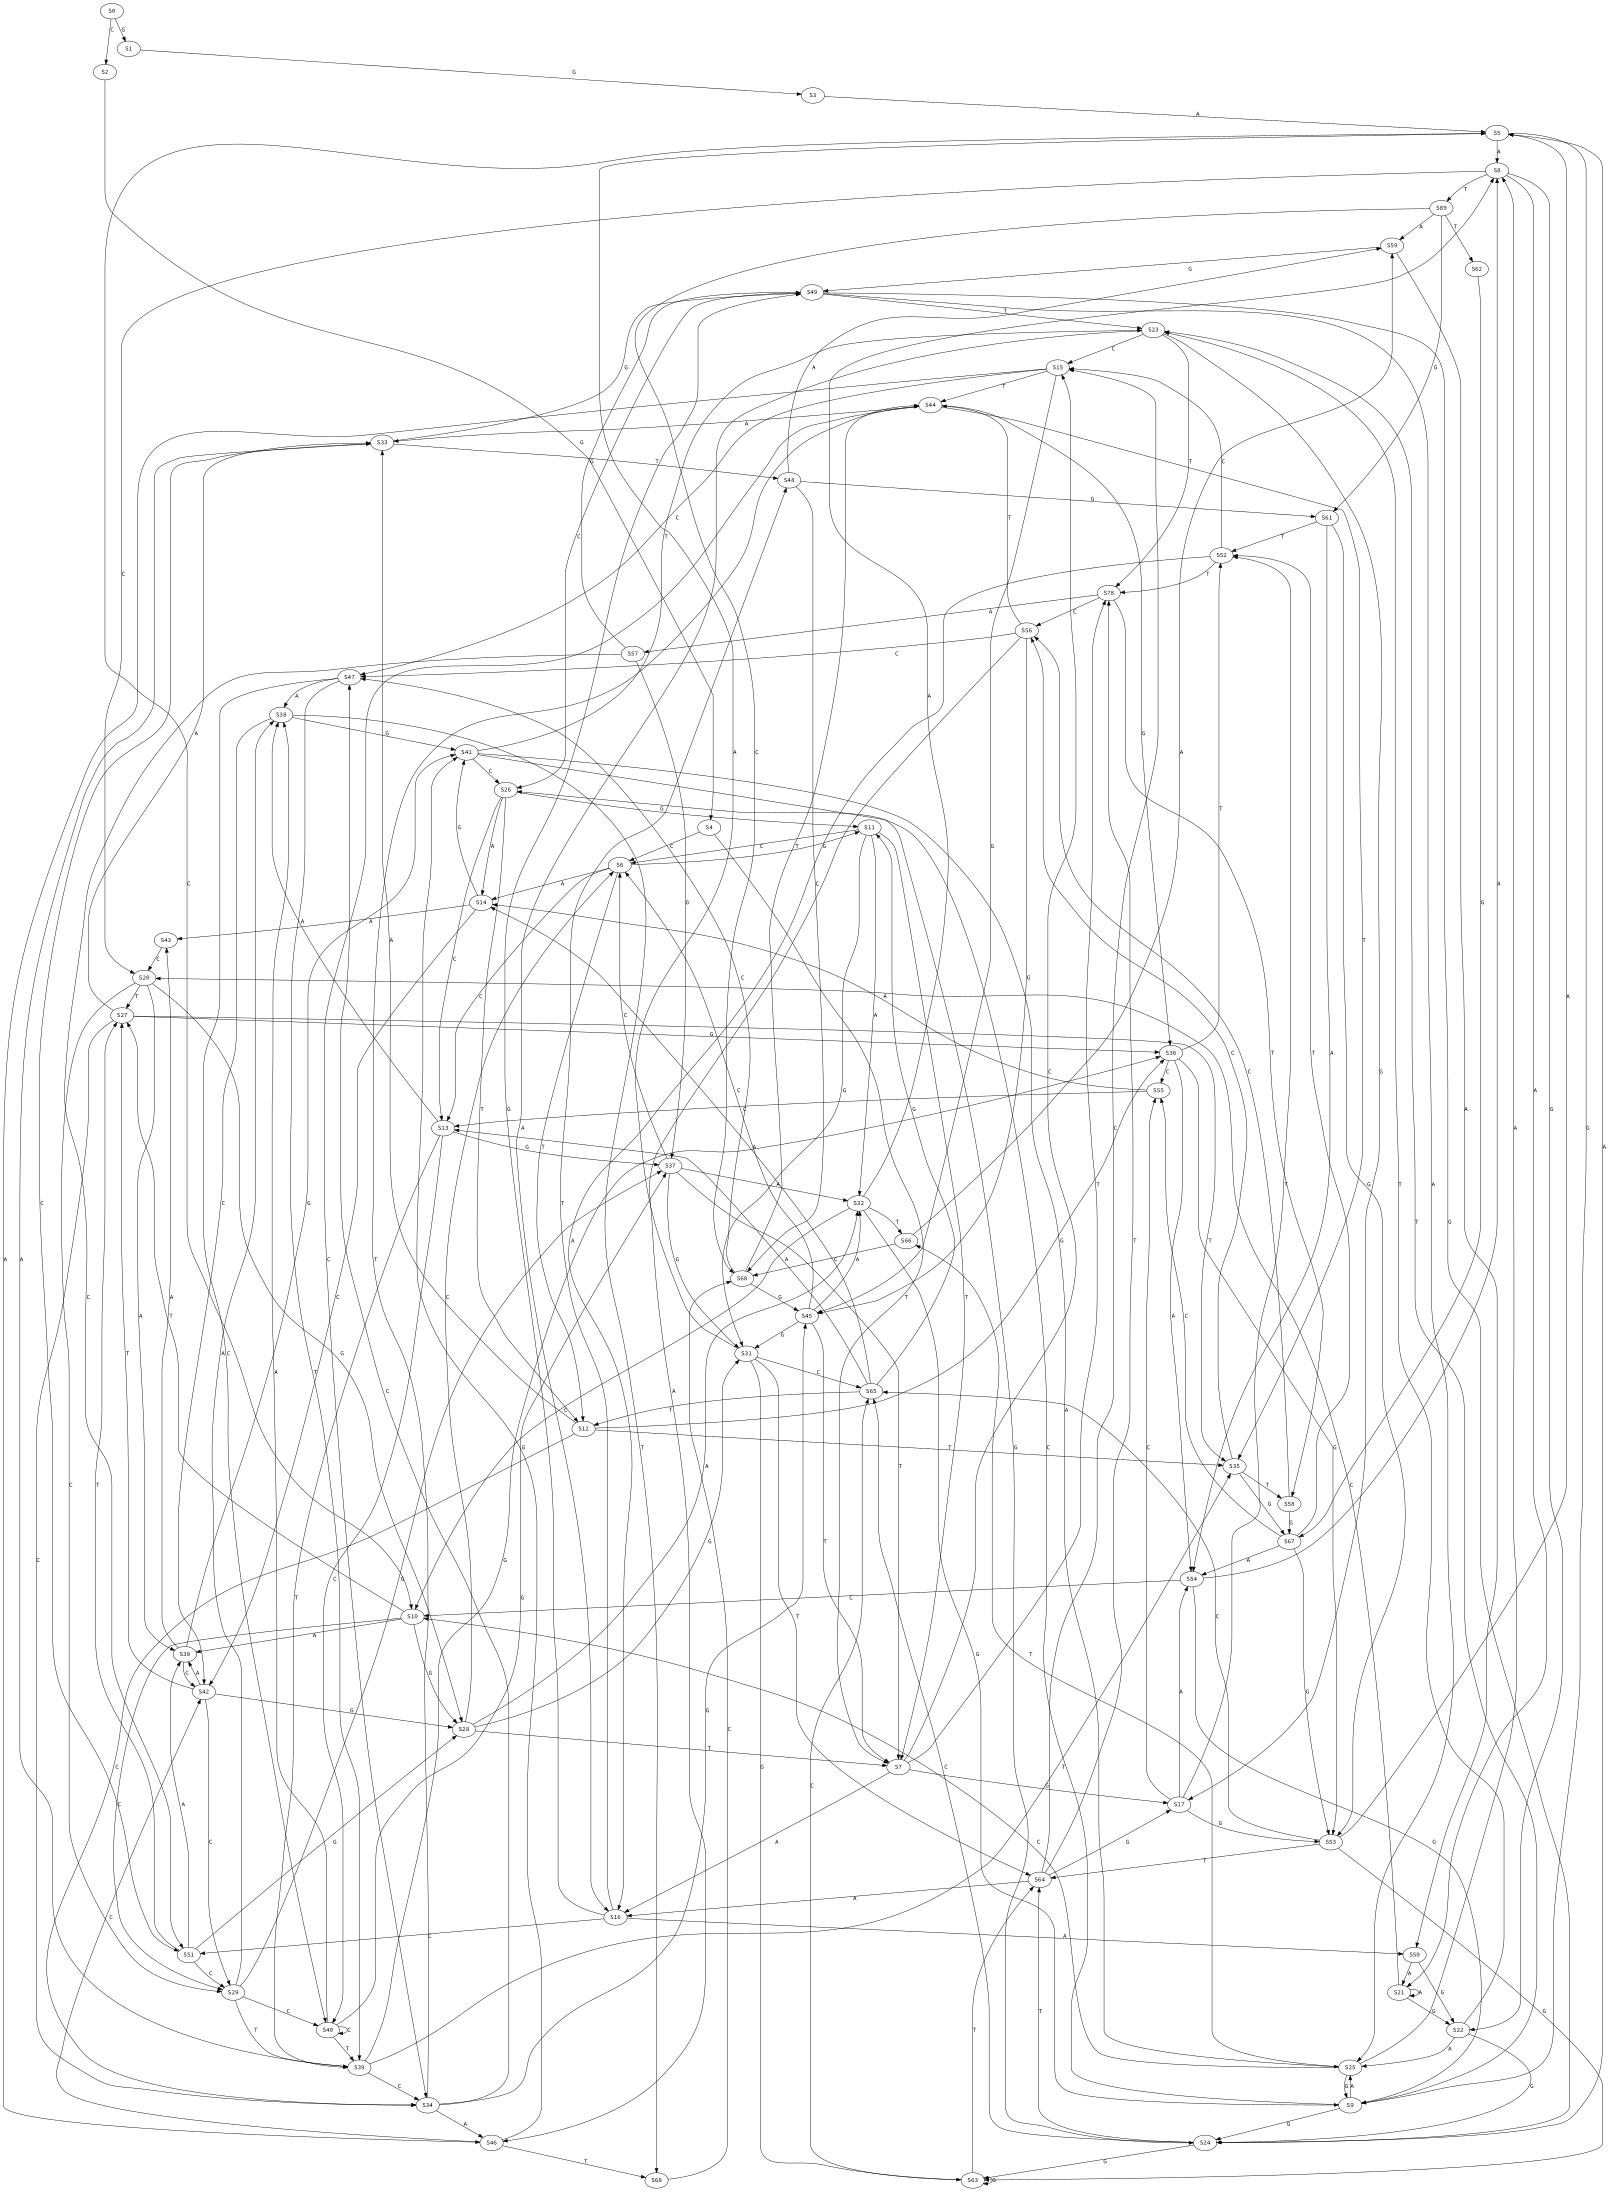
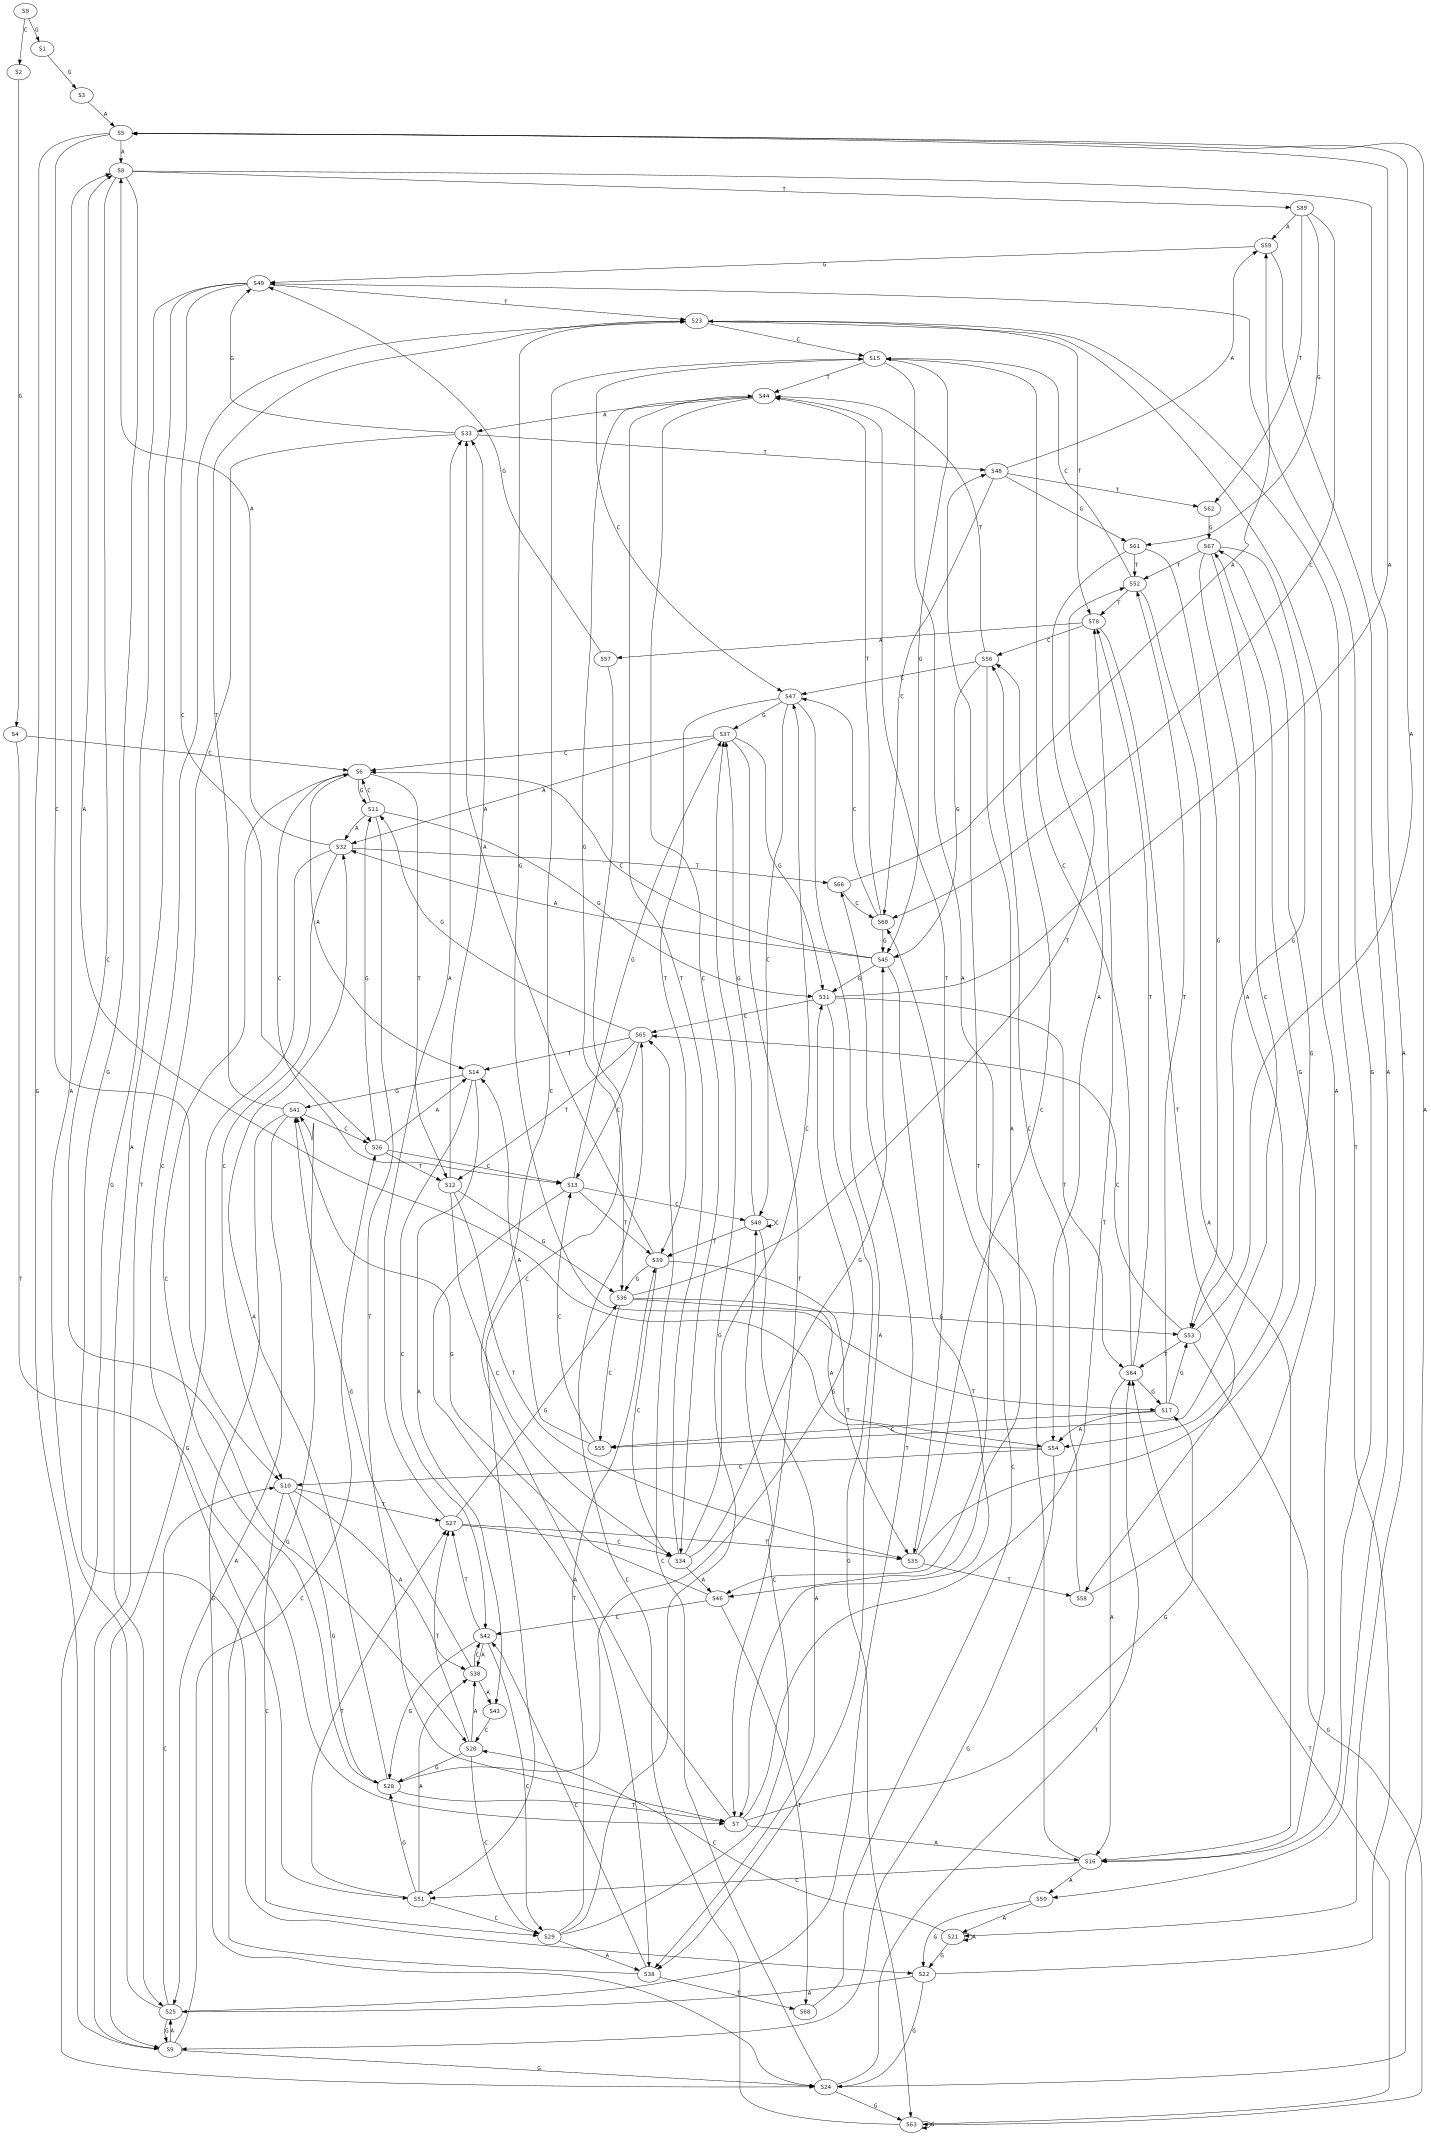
none -> (1101, 490)
(685, 904) -> (760, 714)
(754, 1147) -> (570, 1054)
(787, 1260) -> (618, 1110)
